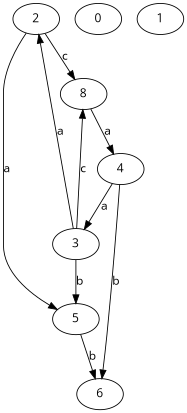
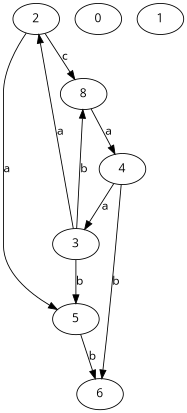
(83, 169) -> (84, 169)
